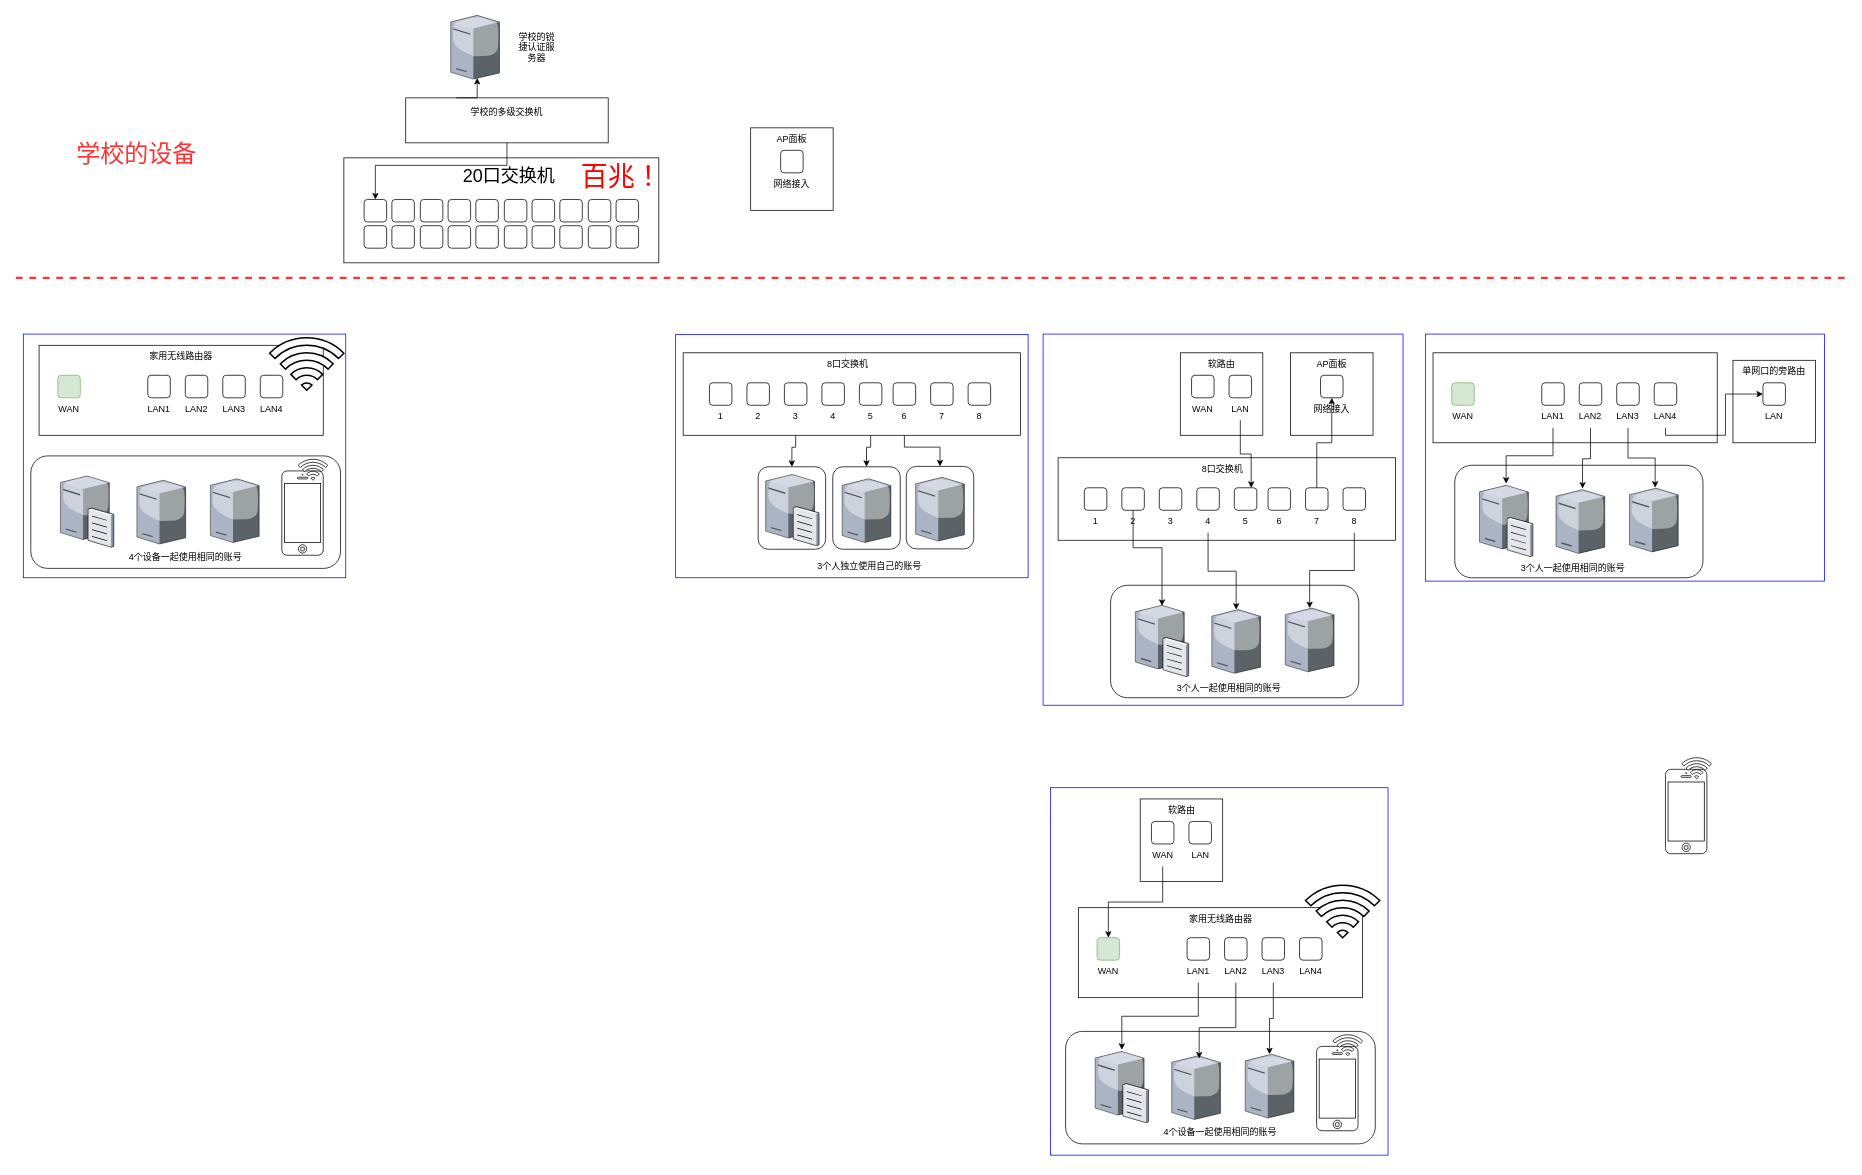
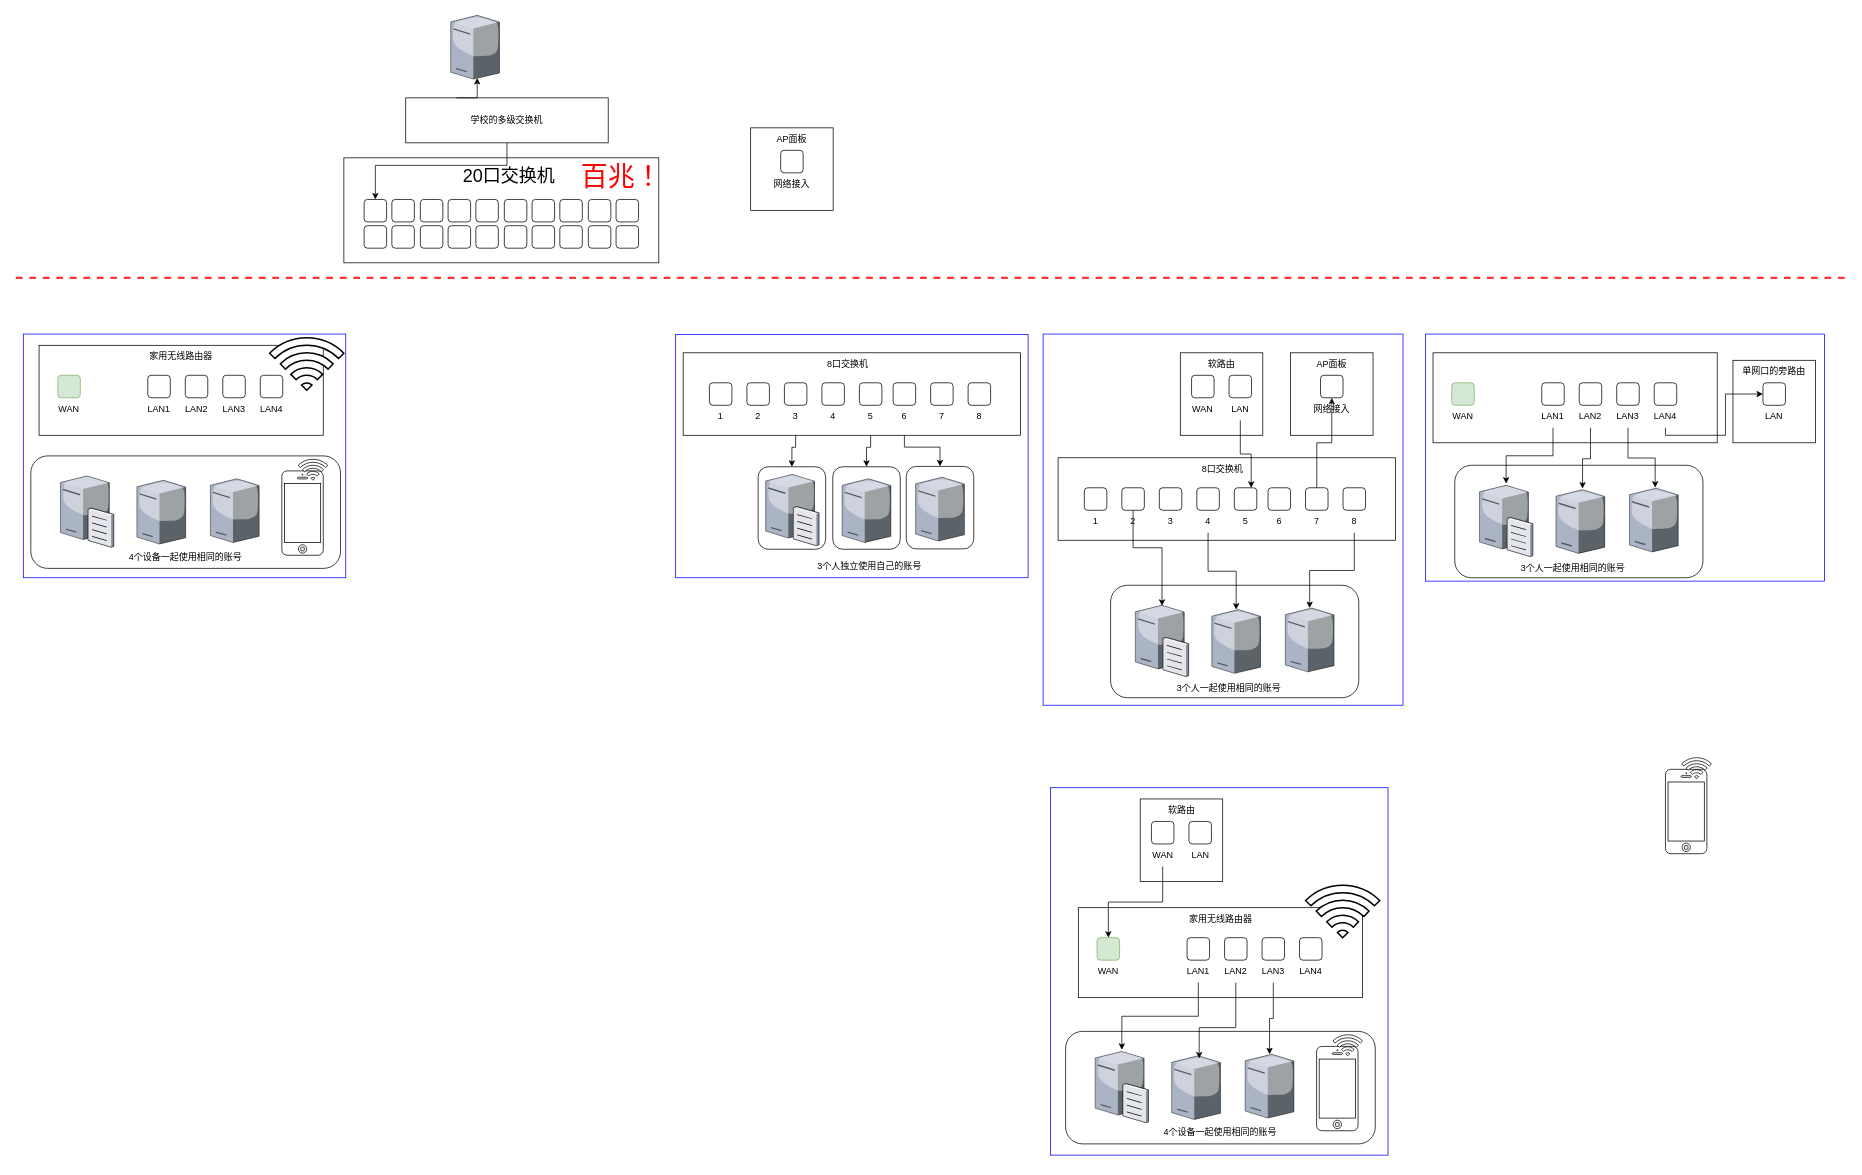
(537, 47) -> none
(507, 113) -> (507, 120)
(136, 154) -> none
